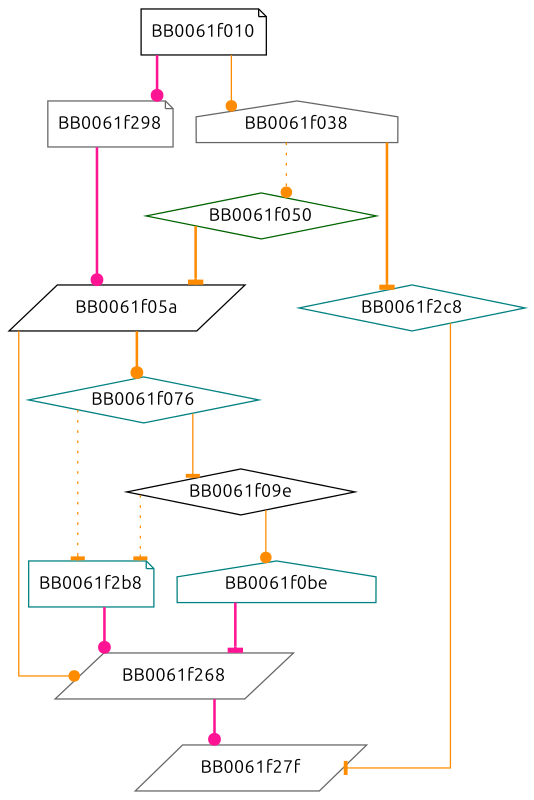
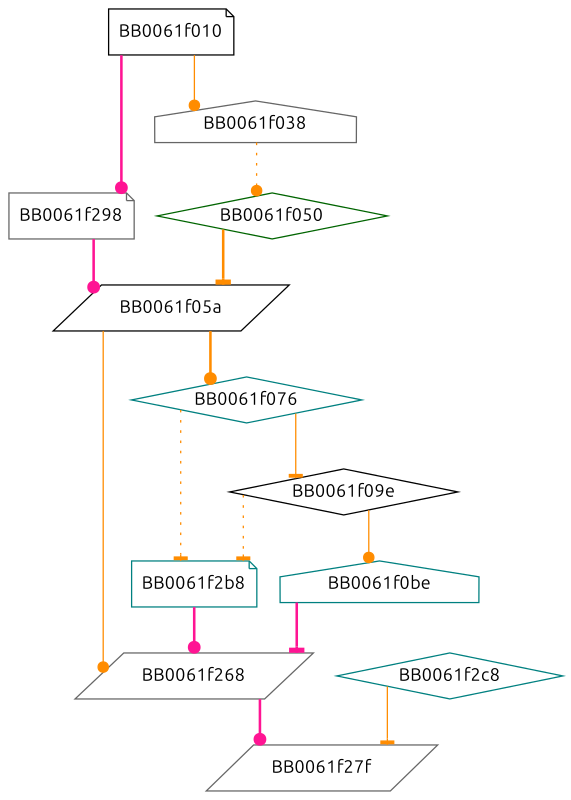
(387, 213) -> none
